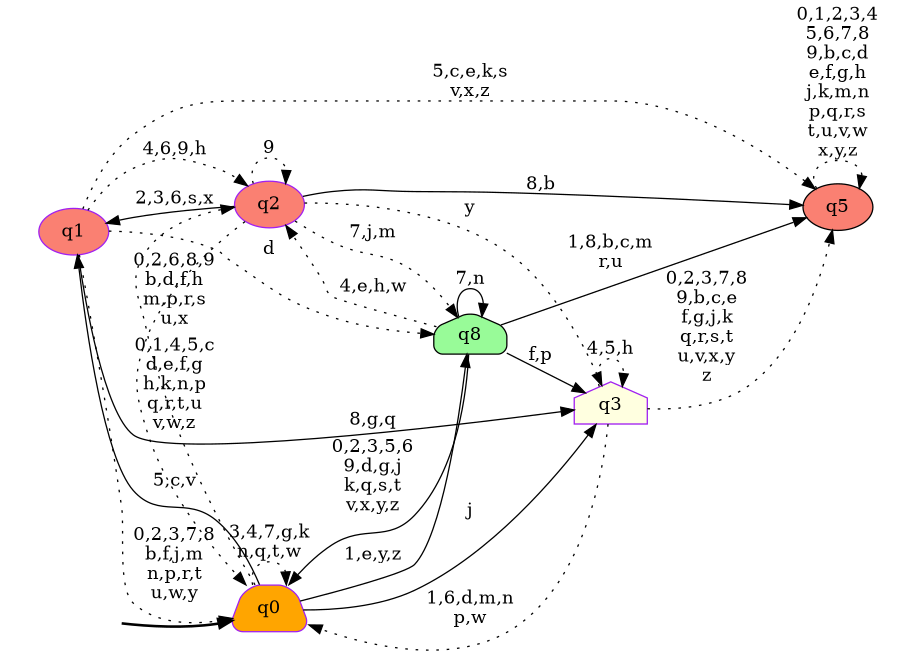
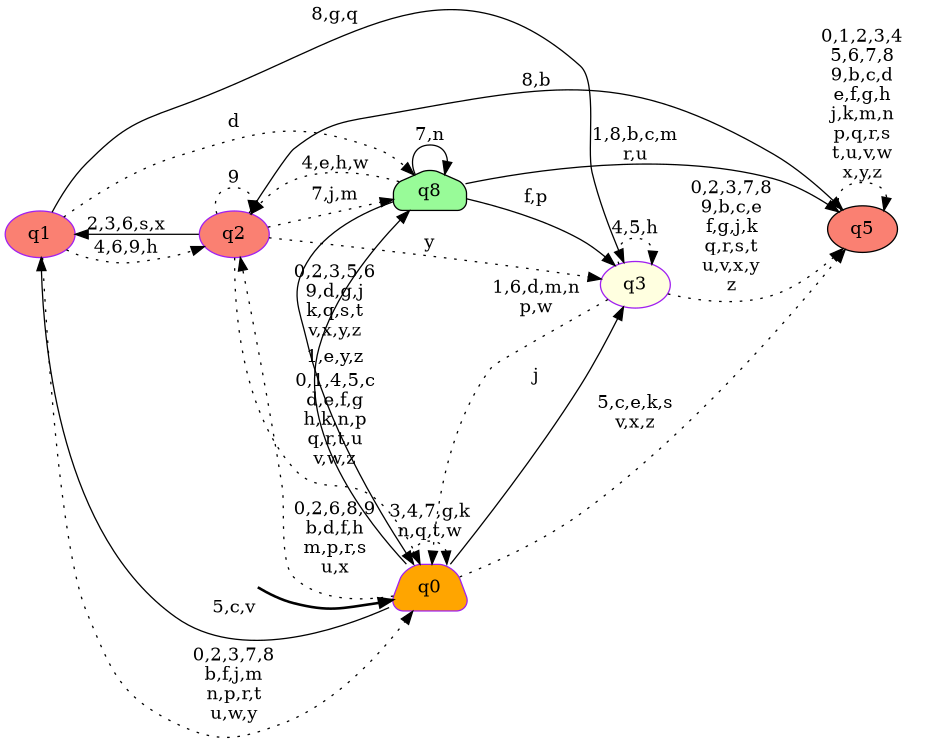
(430, 101) -> (667, 442)
(611, 405) -> (635, 285)
